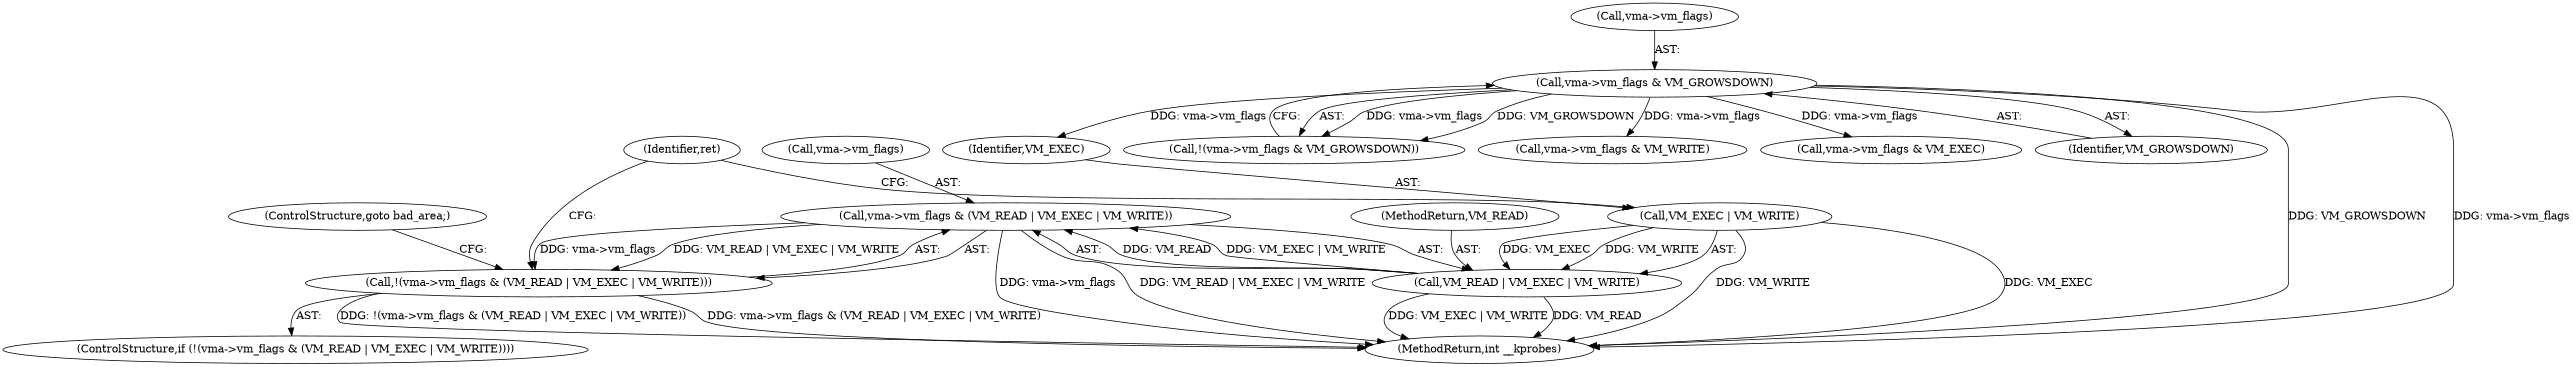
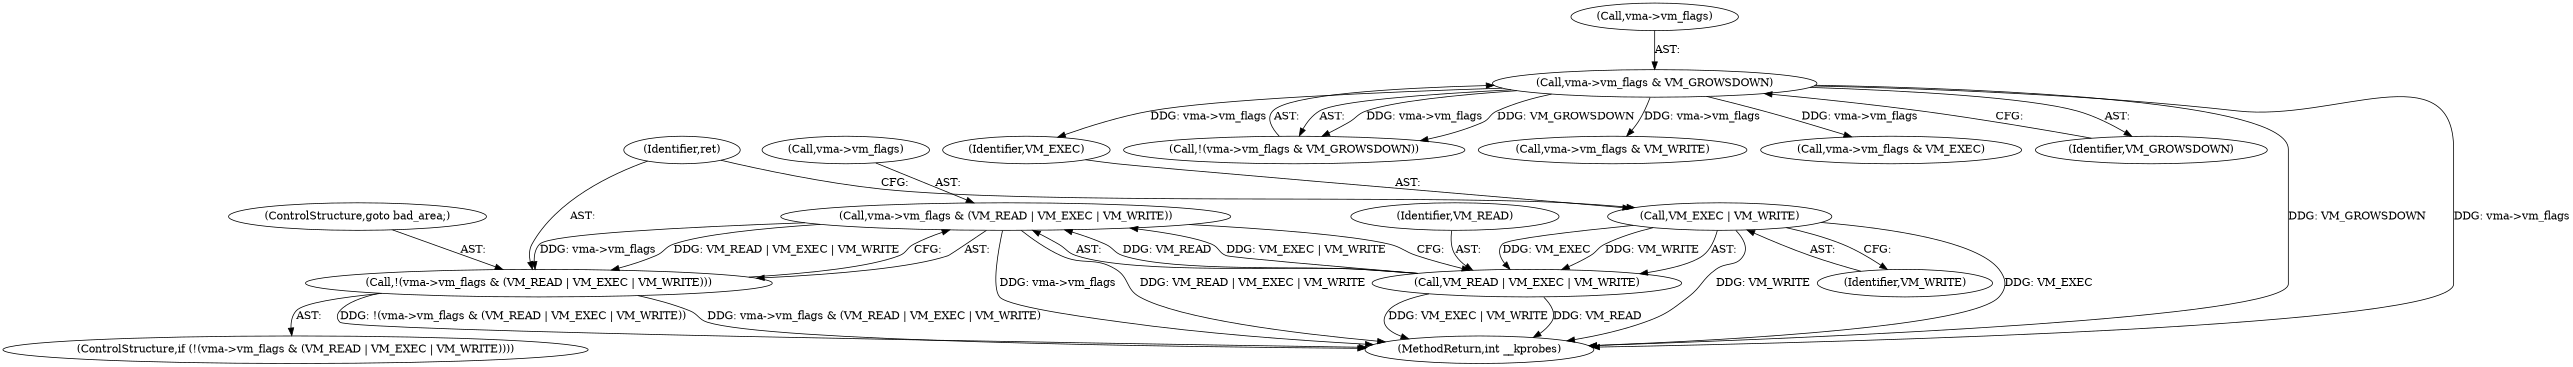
(1288, 117) -> (1288, 117)
(2011, 117) -> (2011, 117)
(584, 217) -> (584, 217)
(1455, 217) -> (1455, 217)
(475, 250) -> (475, 250)
(930, 250) -> (930, 250)
(1432, 250) -> (1432, 250)
none -> (1905, 283)
